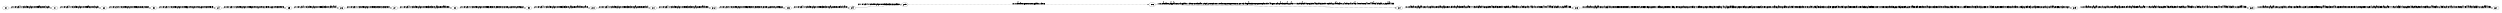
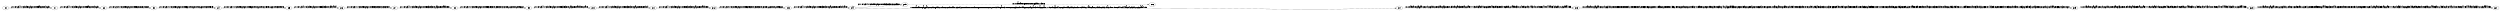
(1275, 6) -> (1125, 8)
